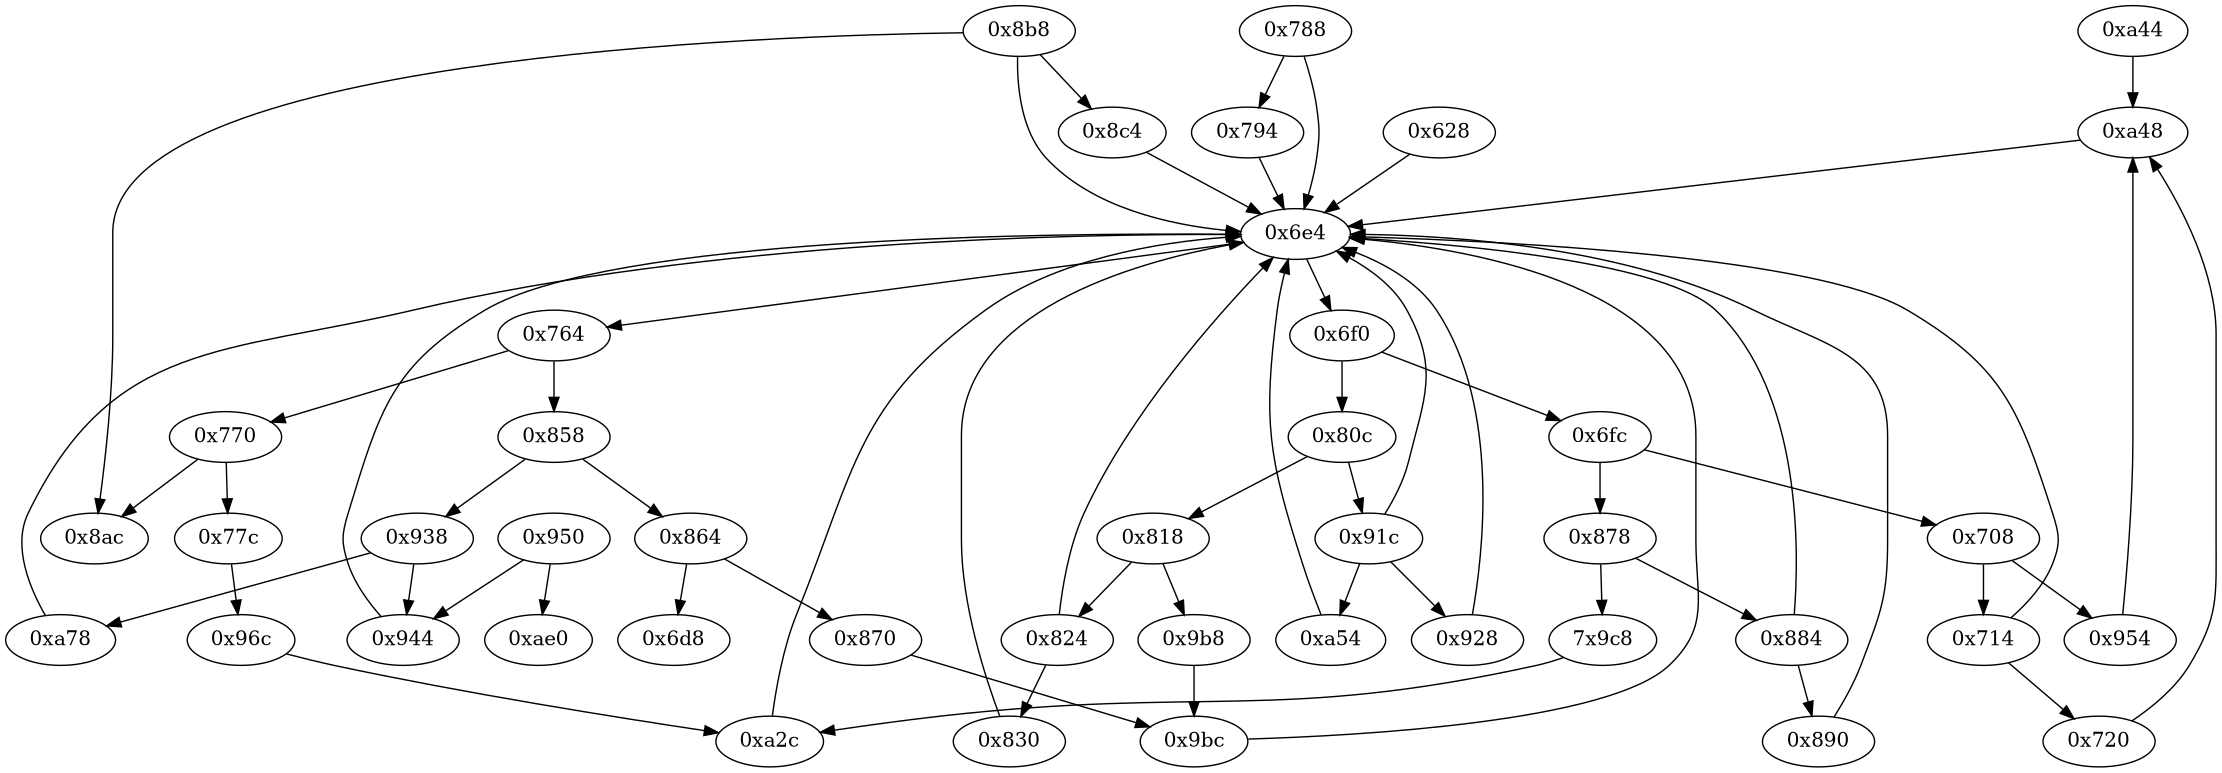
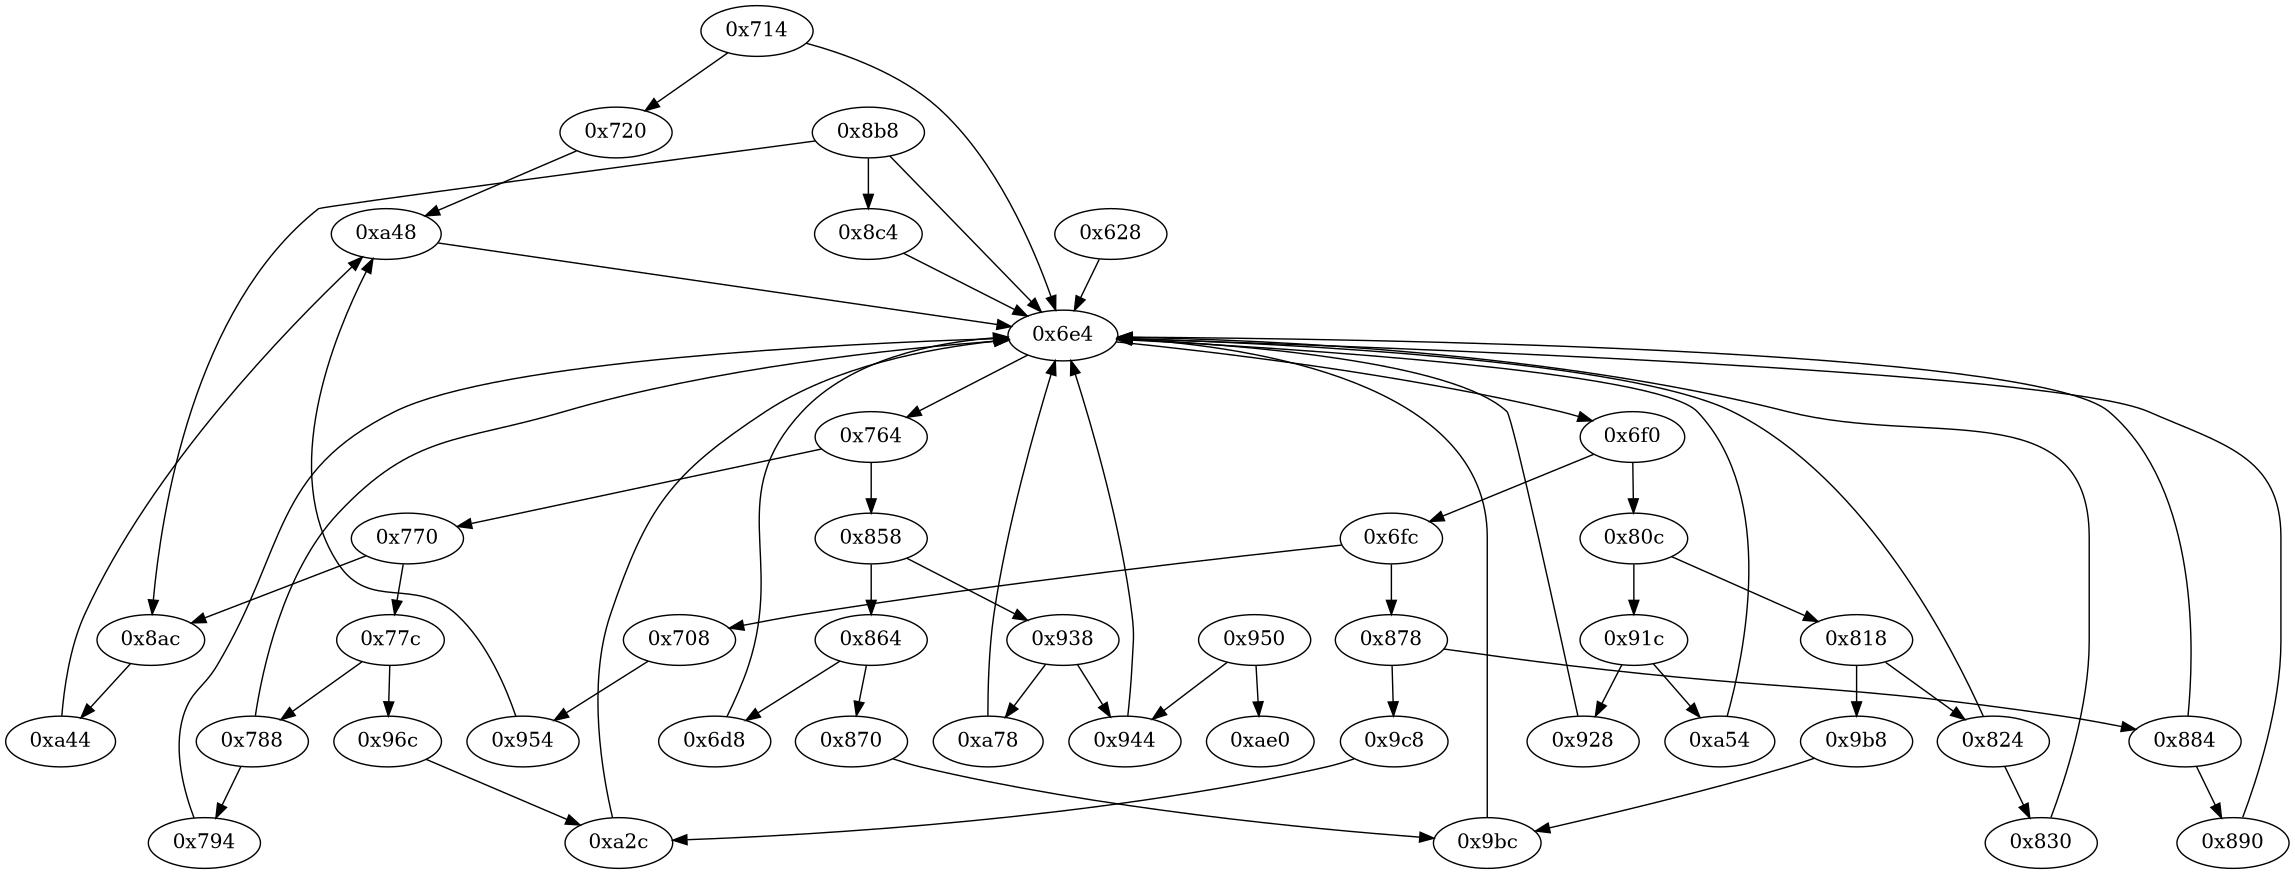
(1426, 382) -> (766, 470)
(1983, 582) -> none
(1603, 640) -> (1394, 742)
none -> (110, 686)
none -> (327, 687)
